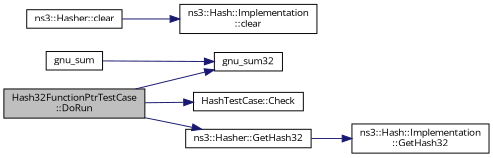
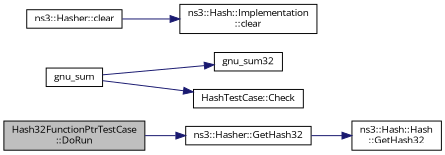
(170, 81) -> none
(164, 103) -> (143, 86)
(420, 139) -> (397, 136)
